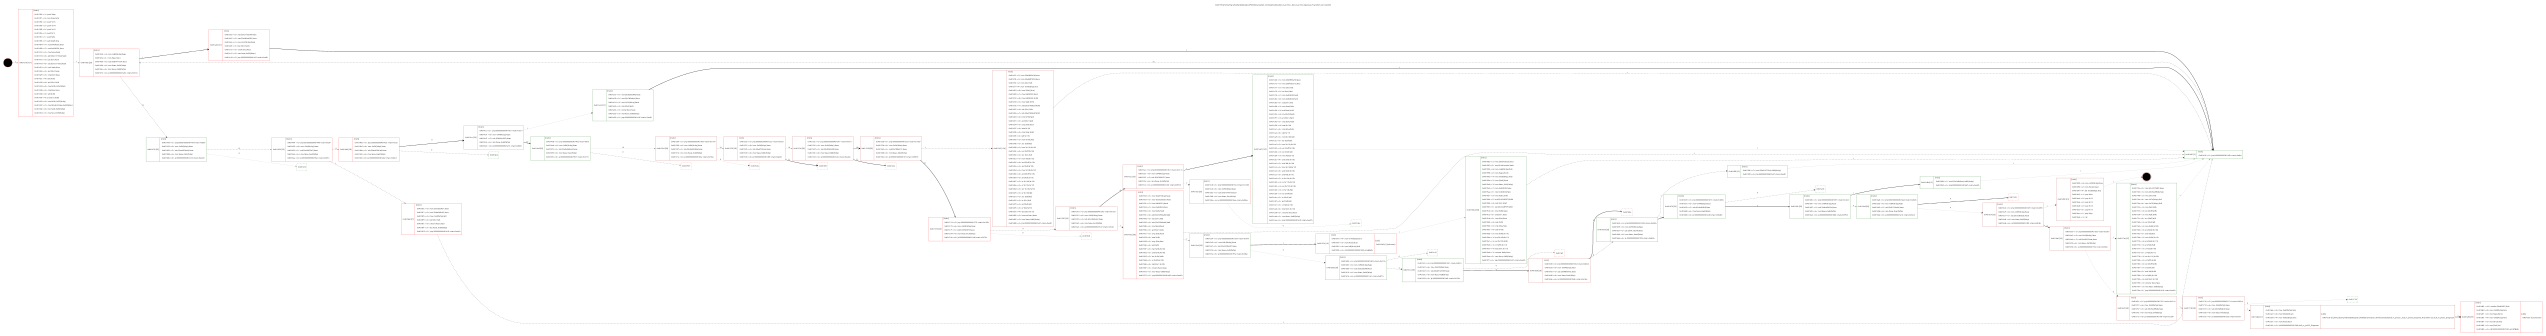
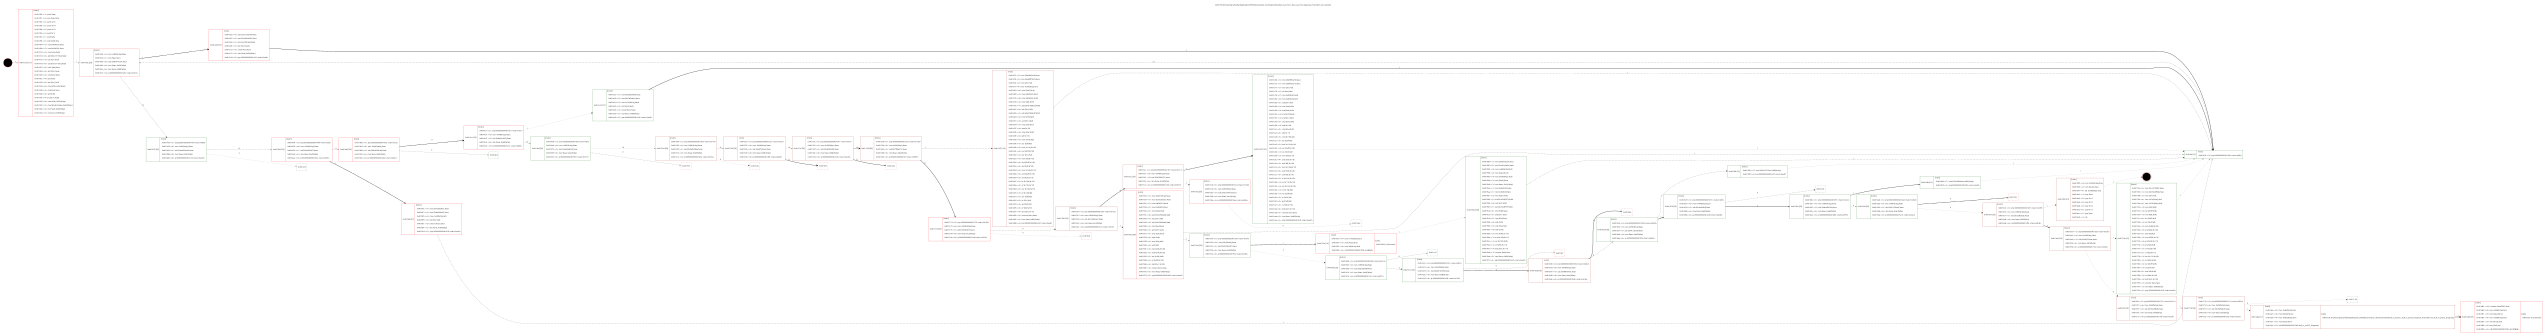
(526, 143) -> (526, 143)
(368, 181) -> (368, 181)
